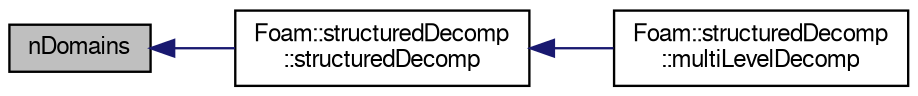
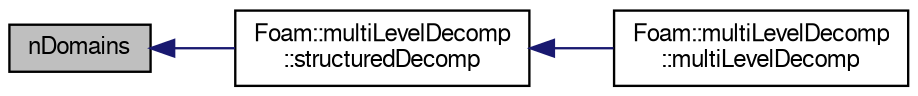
(382, 48) -> (382, 48)
(761, 48) -> (761, 48)
